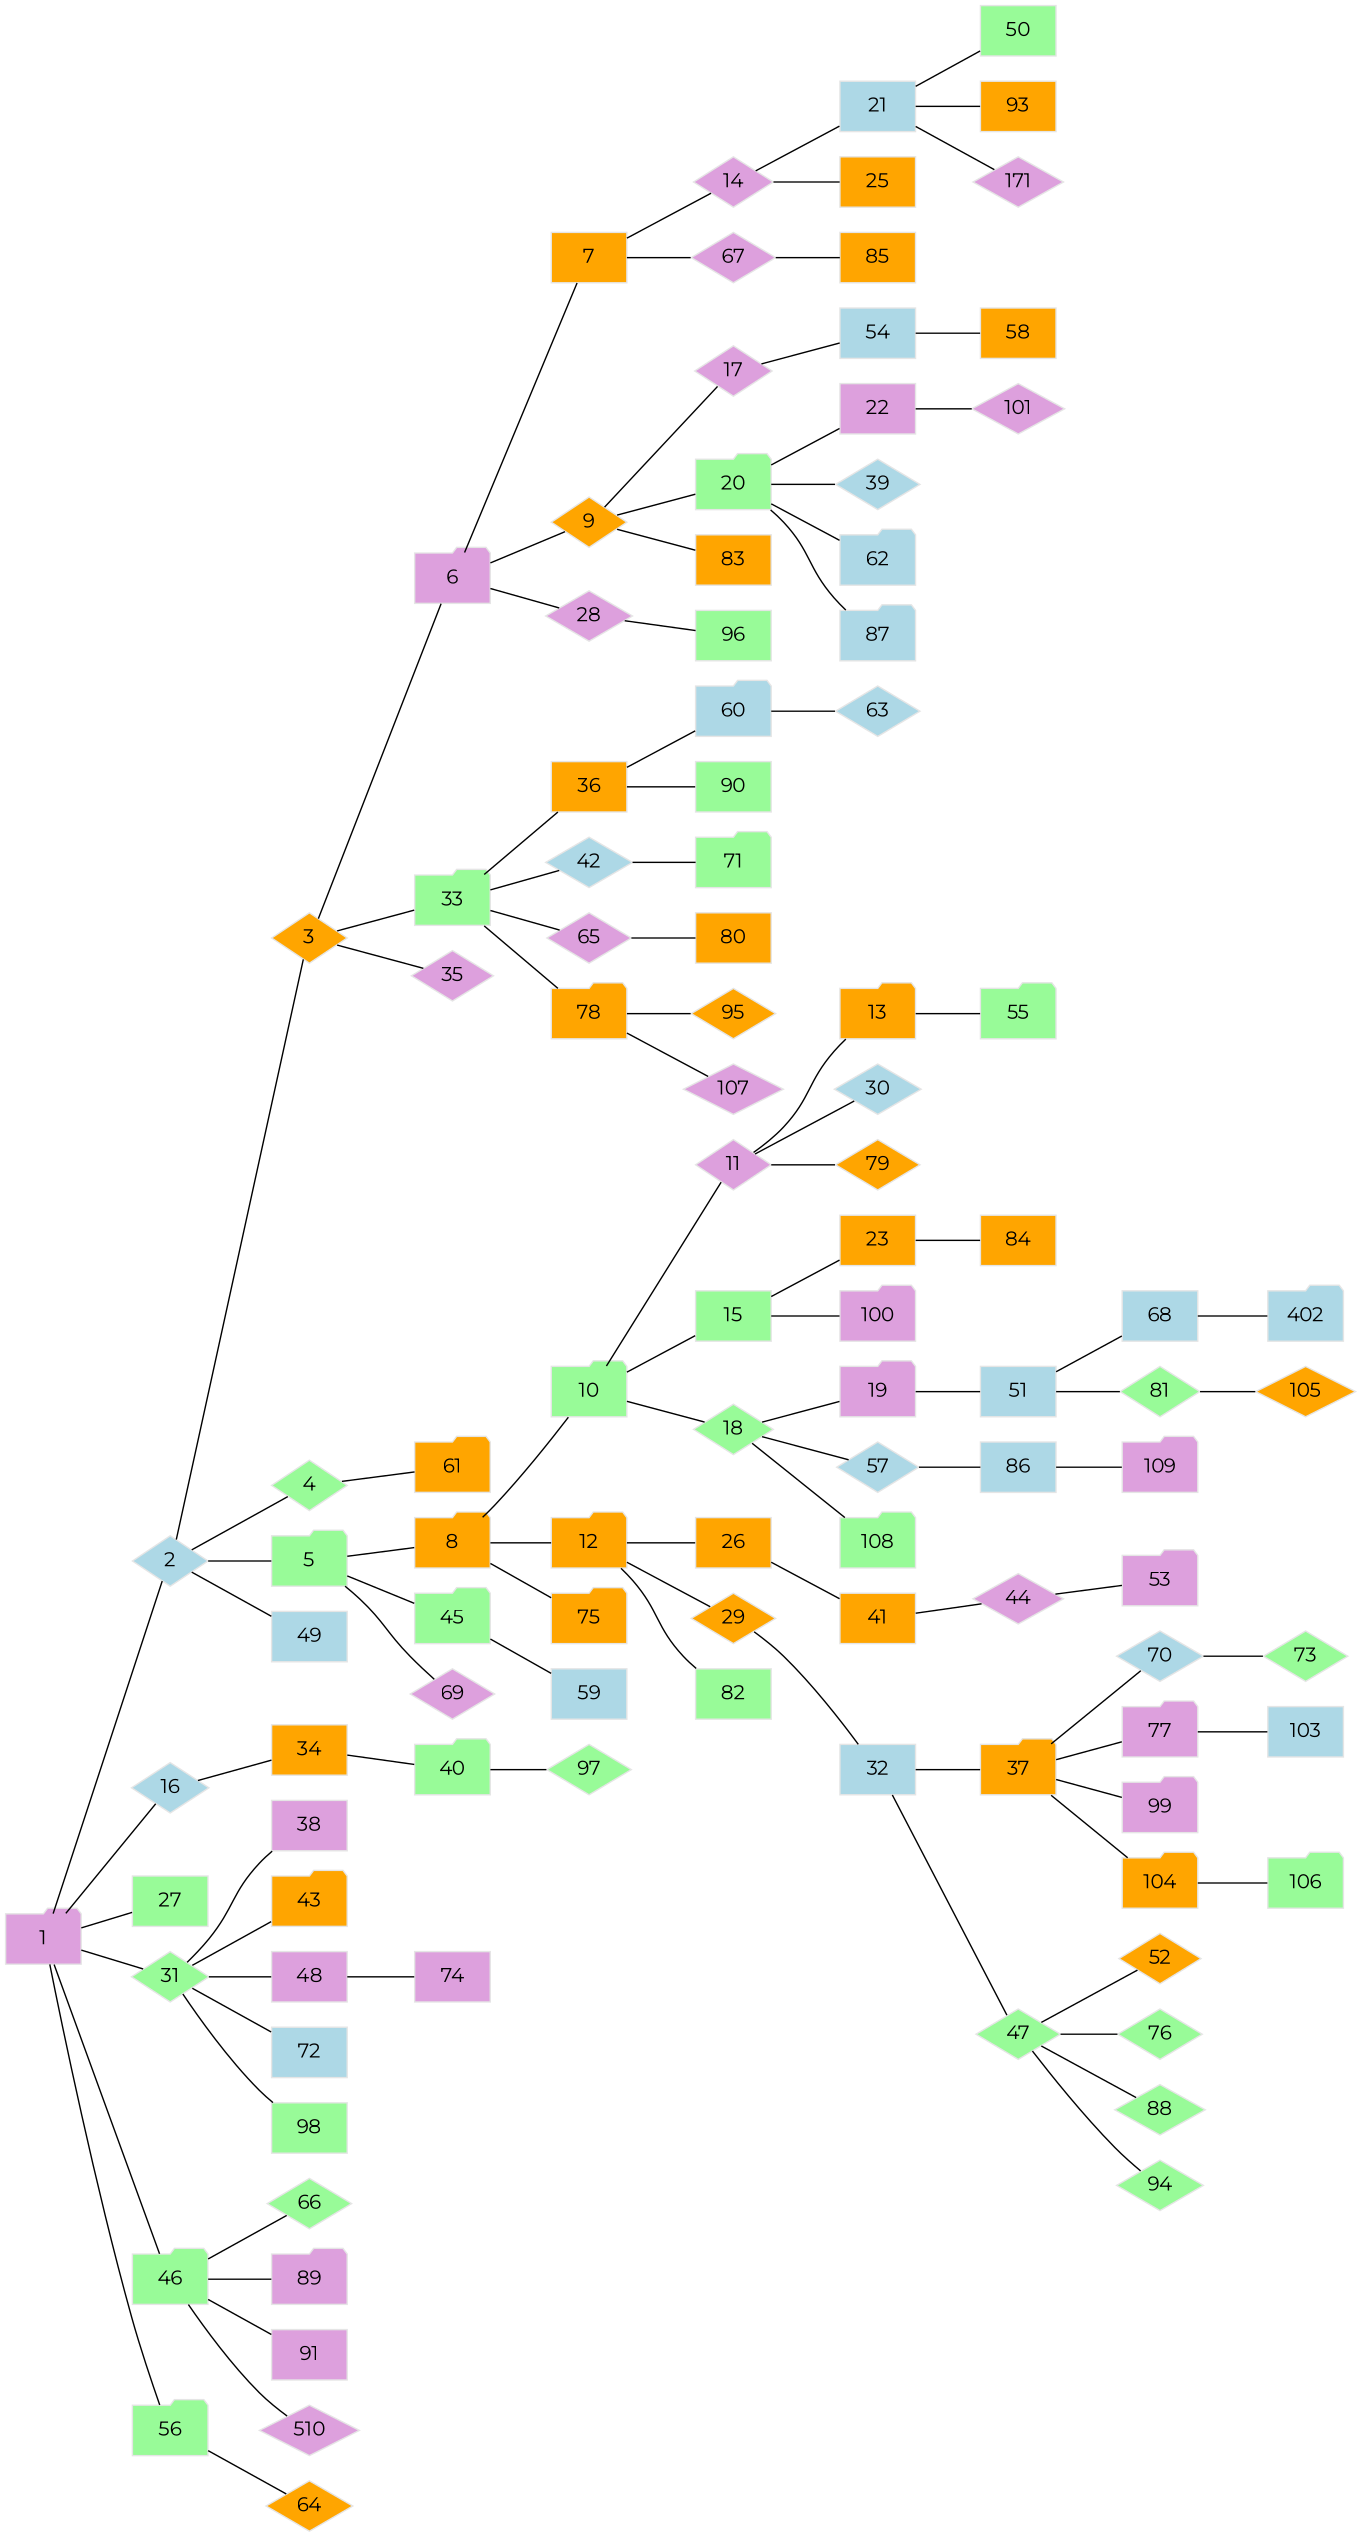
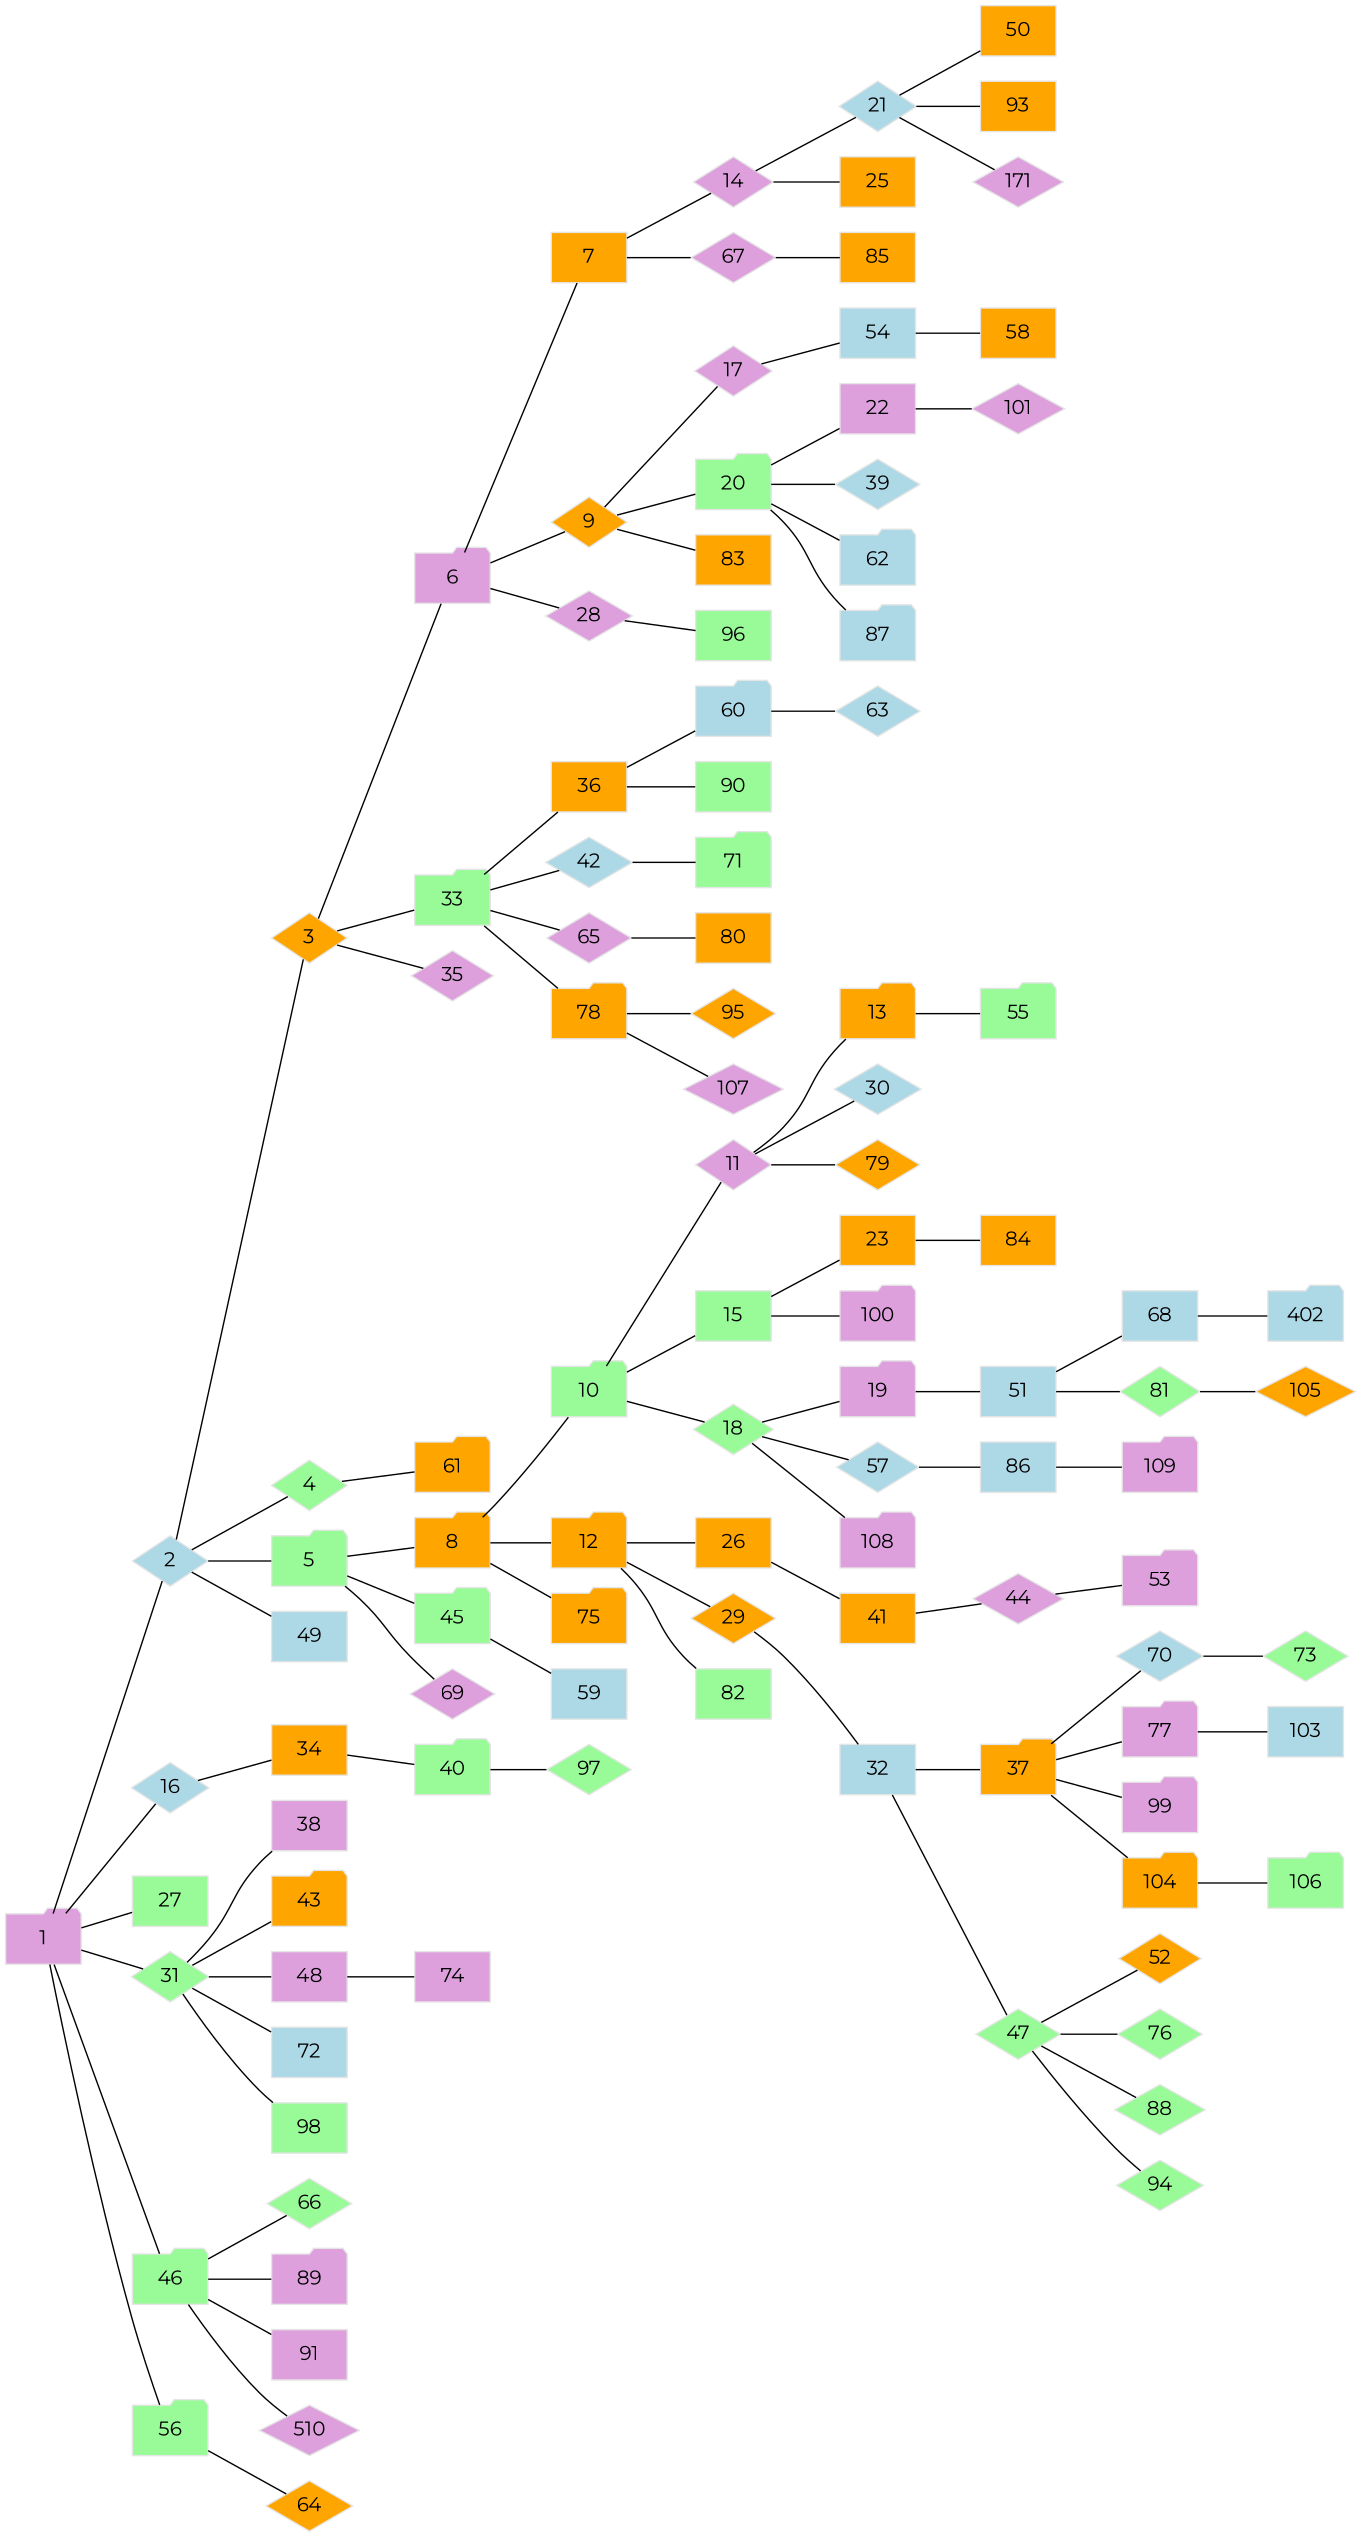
(1018, 31) -> (1018, 31)
(878, 106) -> (878, 106)
(878, 1543) -> (878, 1543)
